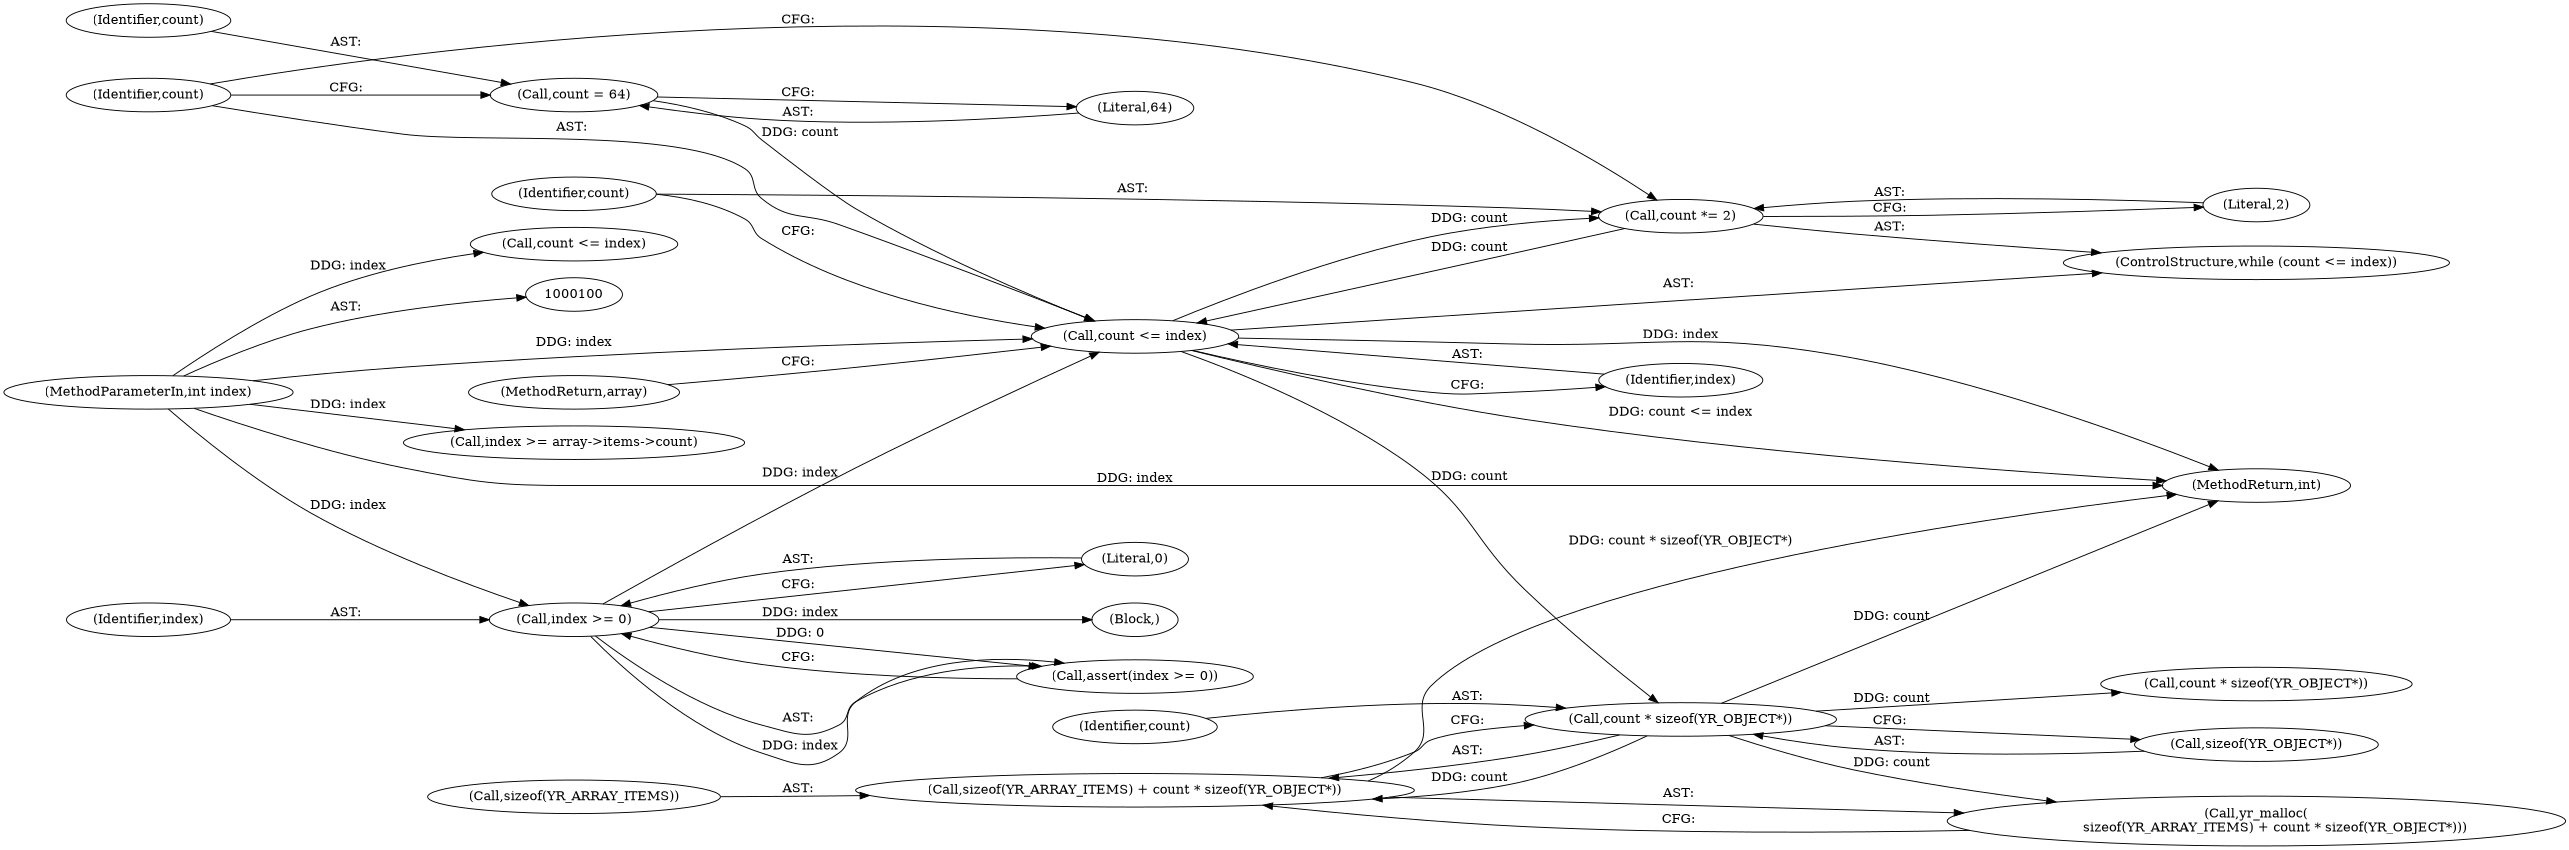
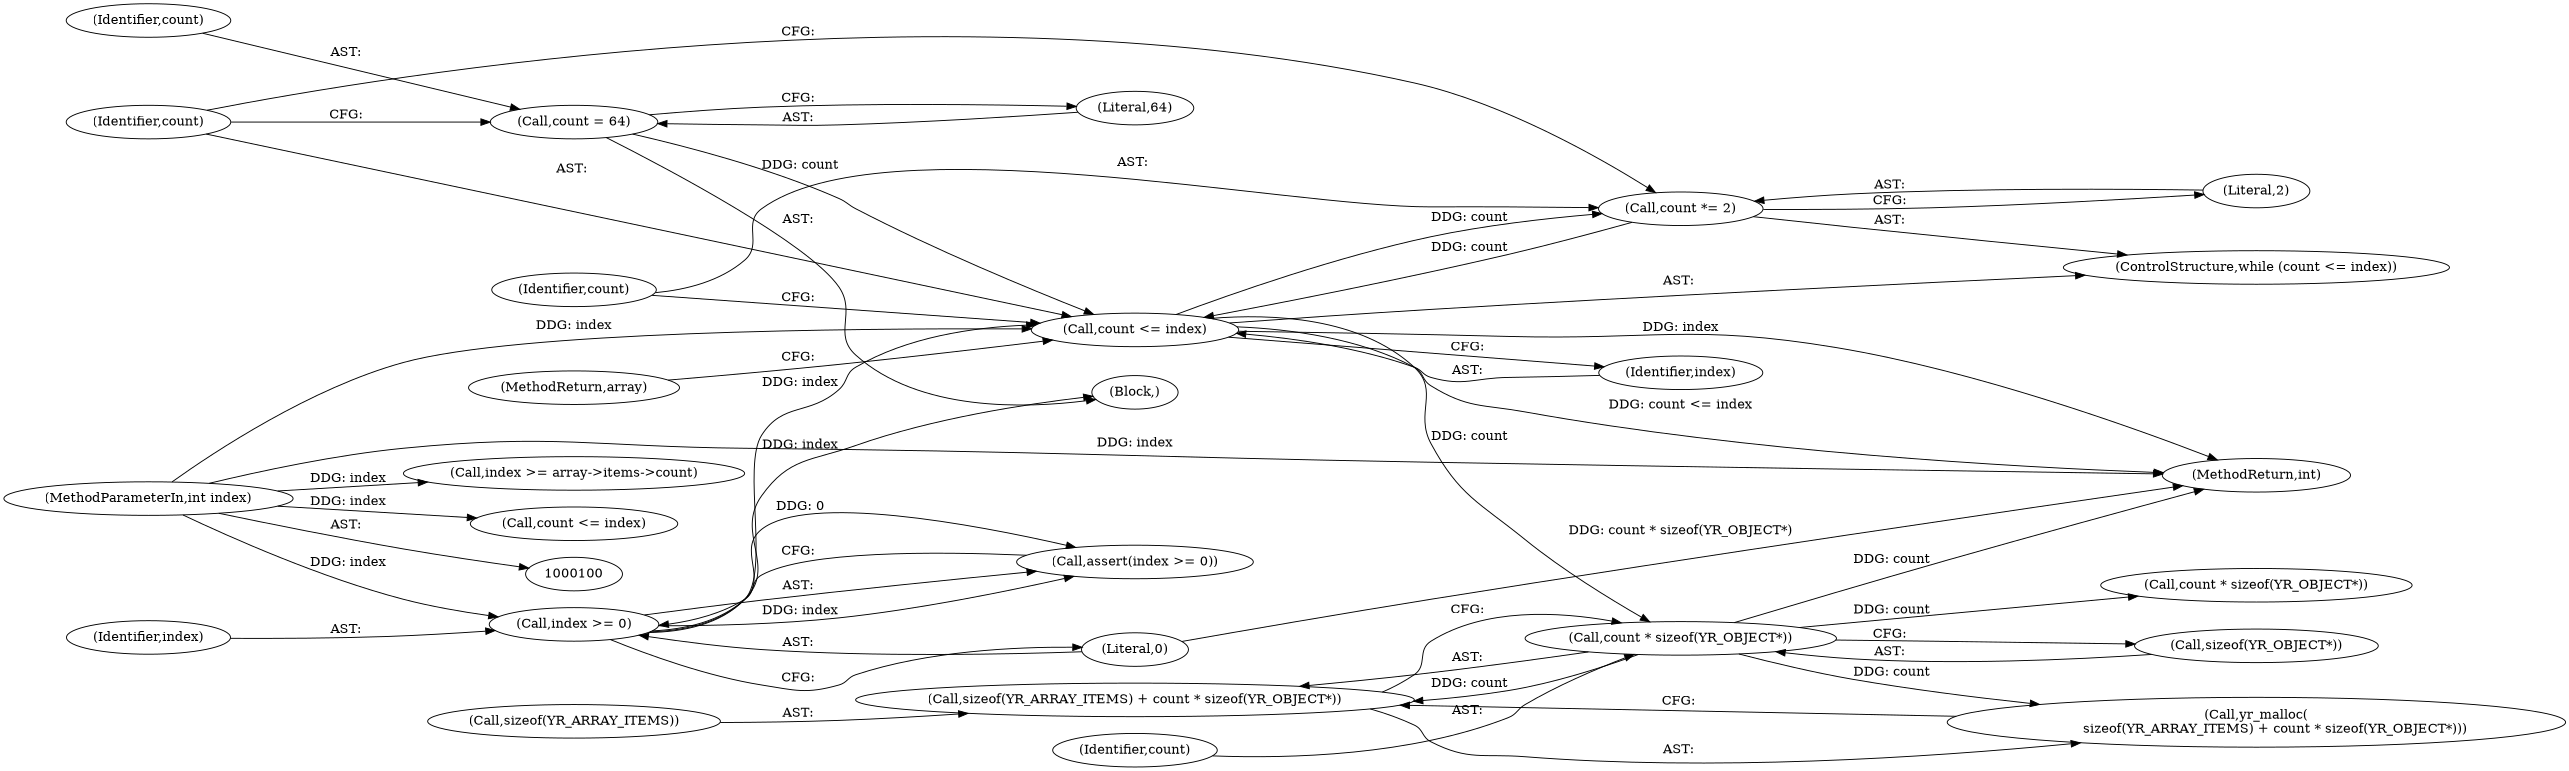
none -> (841, 290)
(1727, 570) -> (1677, 561)
